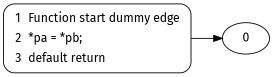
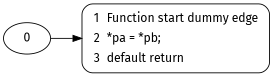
(202, 38) -> (62, 38)
